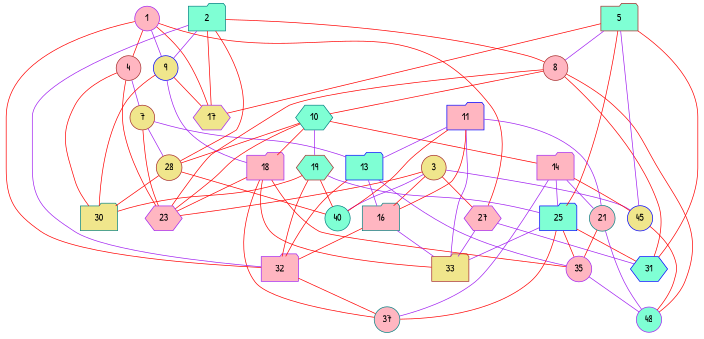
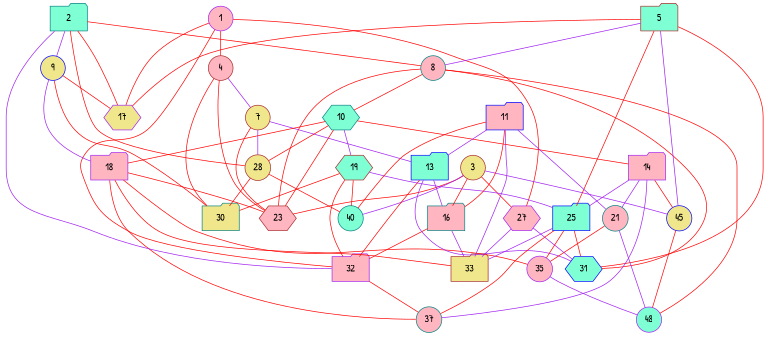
(156, 43) -> none
(556, 68) -> (433, 68)
(164, 218) -> (278, 218)
(467, 235) -> (437, 245)
